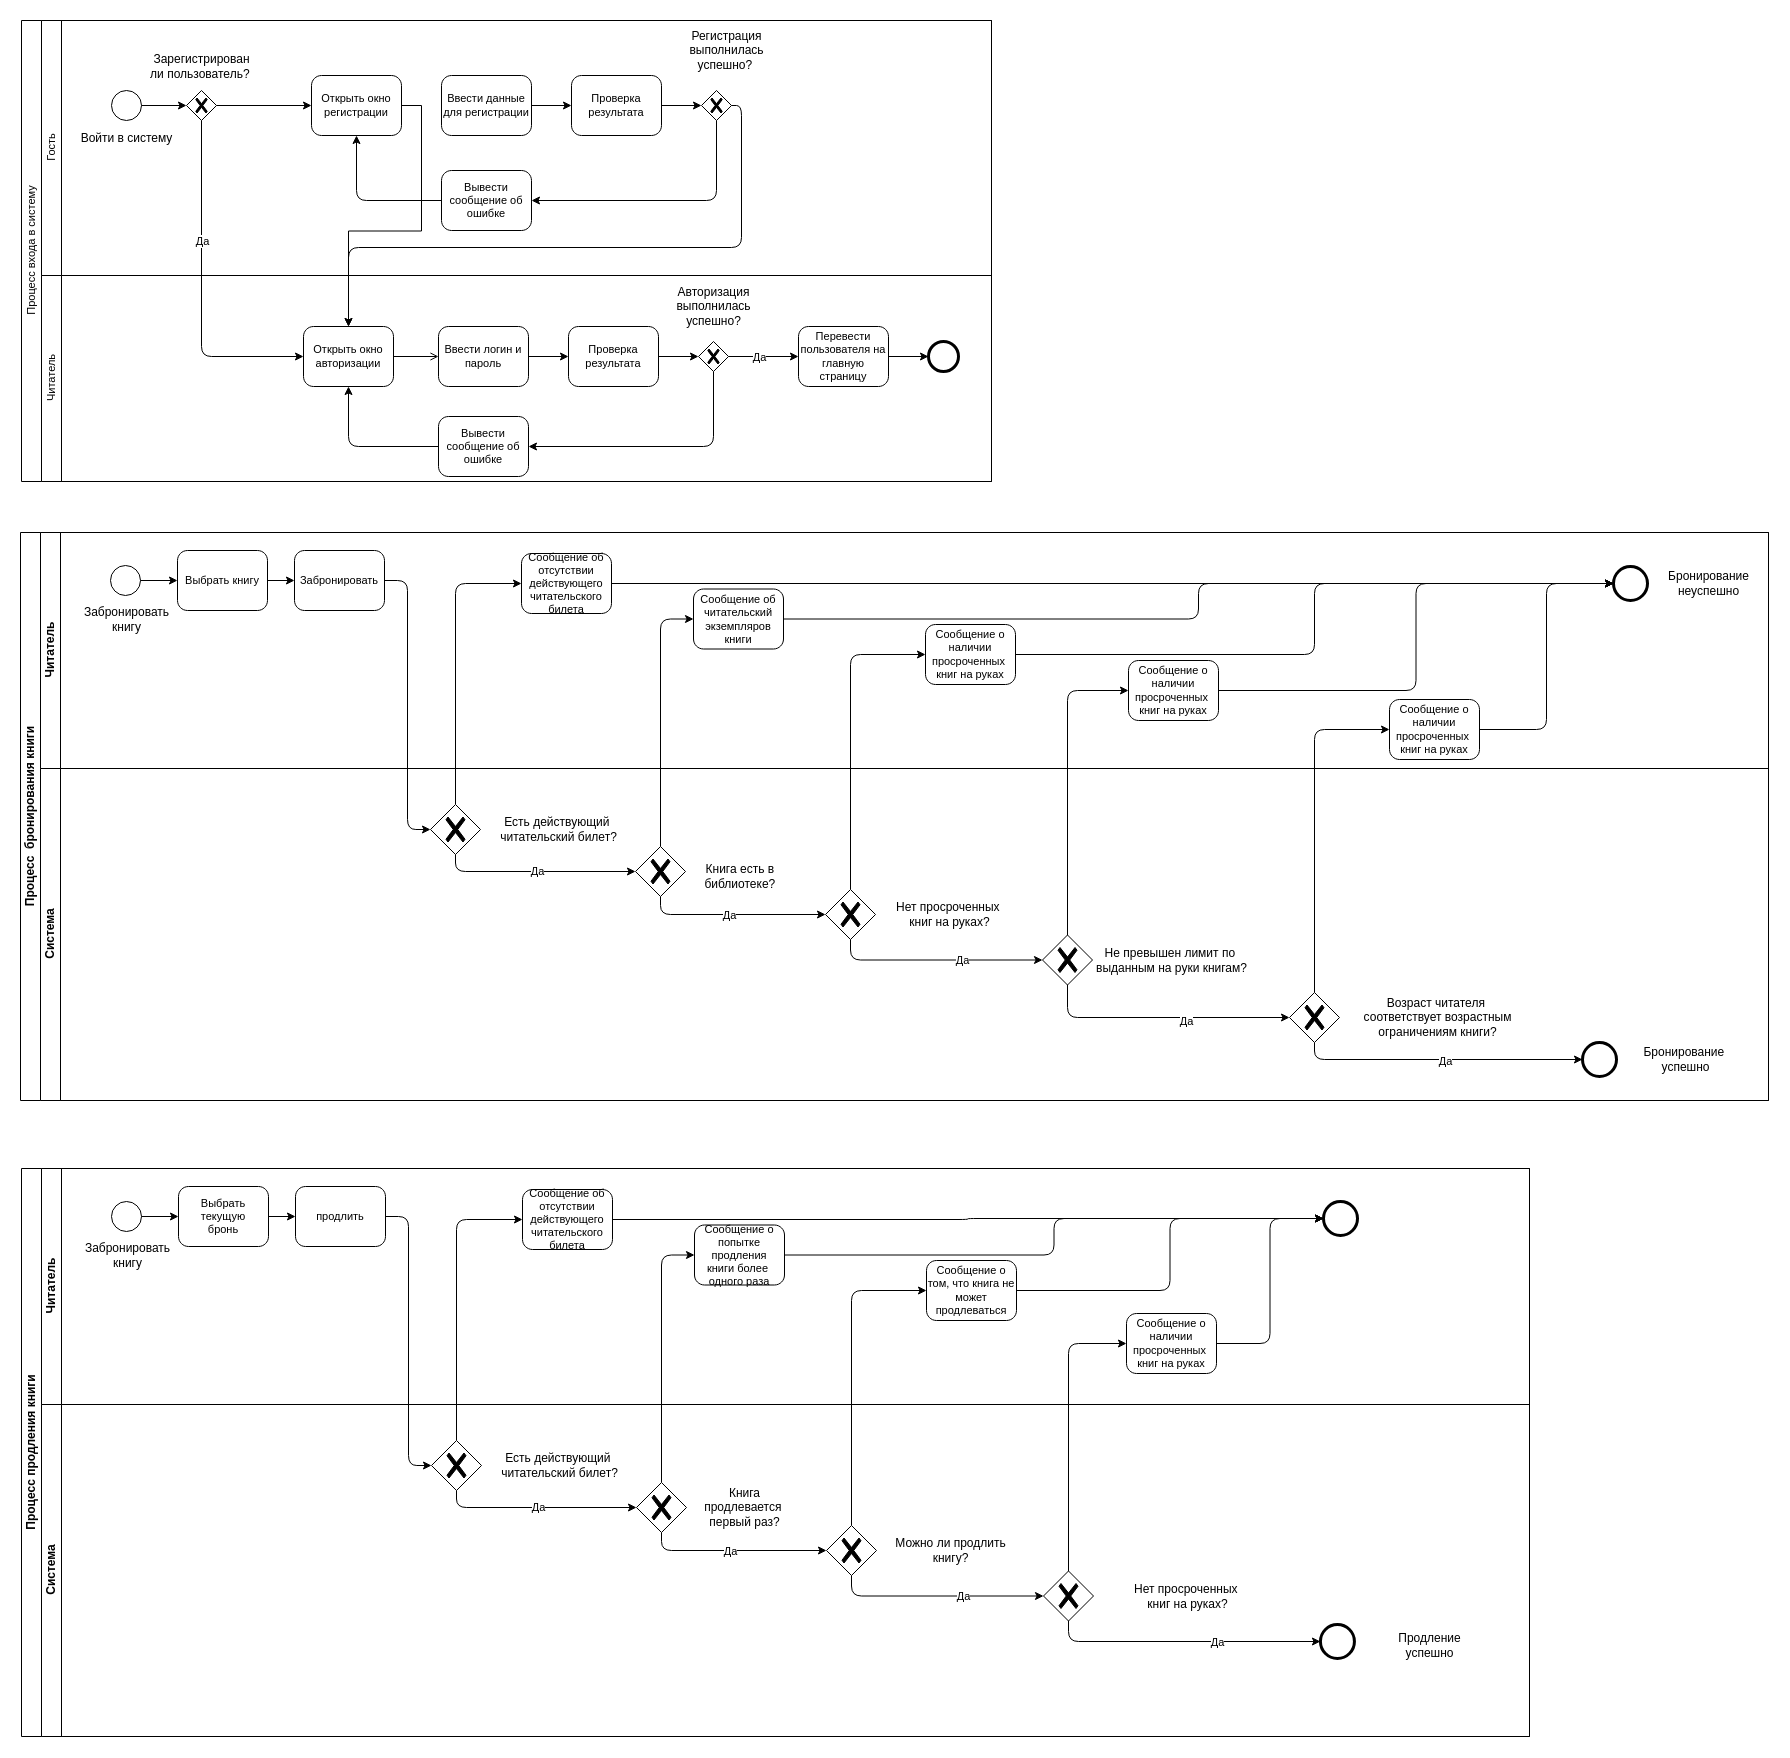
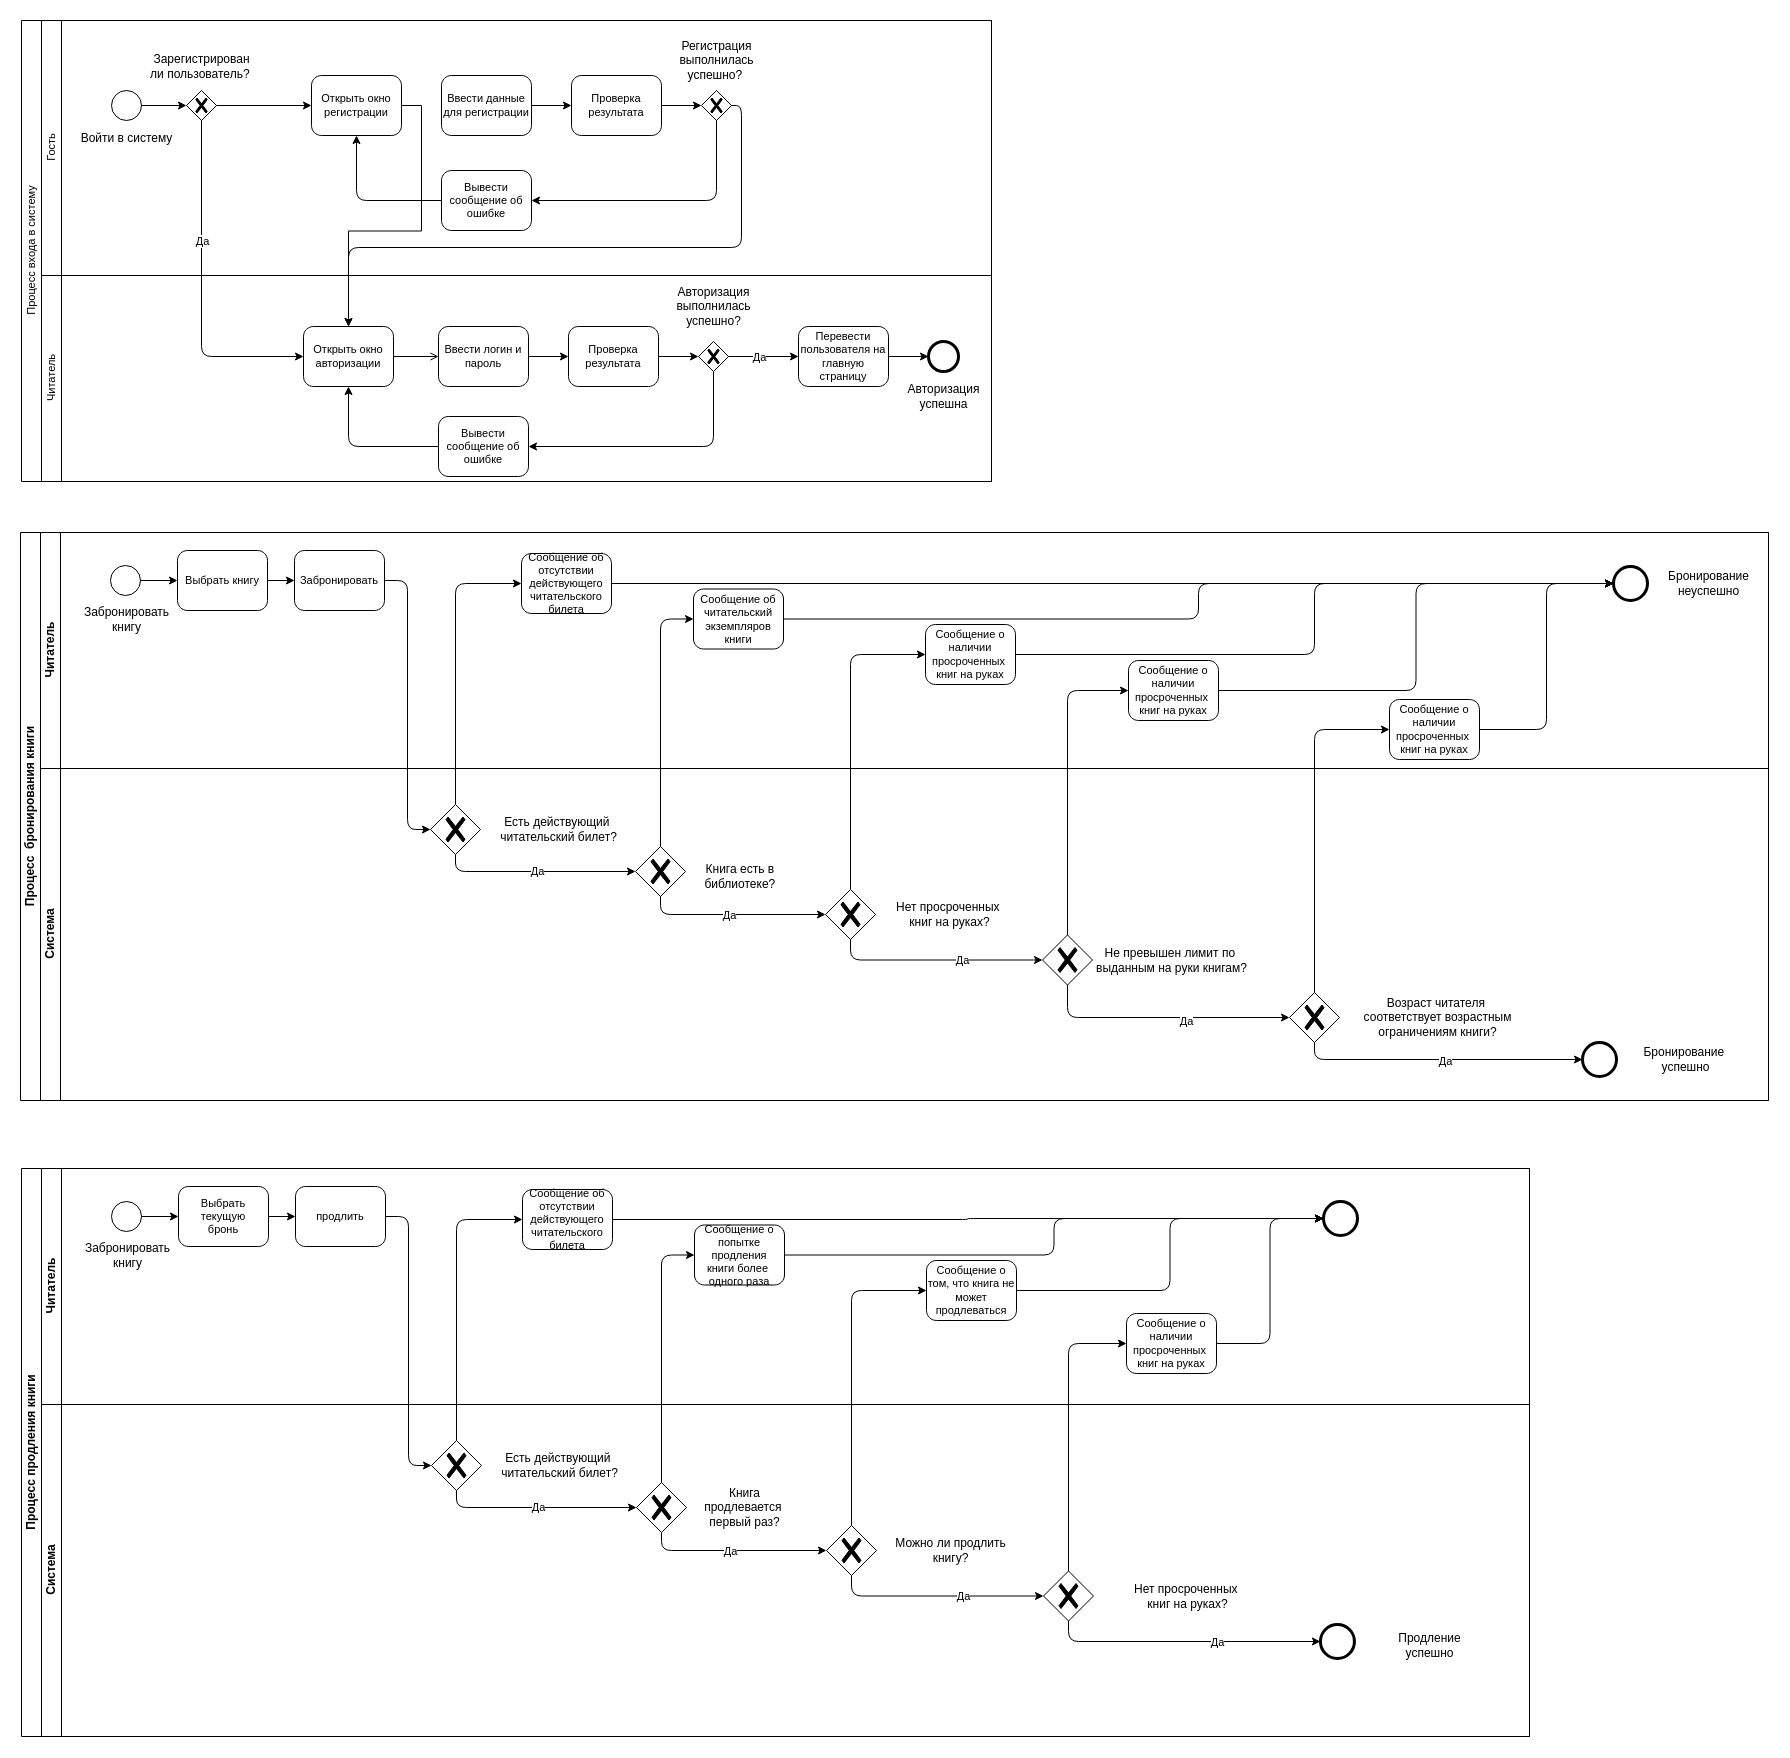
(727, 50) -> (717, 60)
none -> (944, 396)
